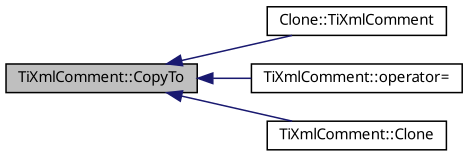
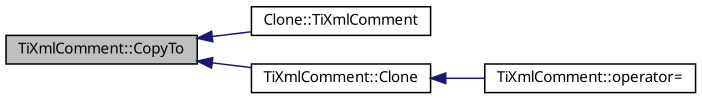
(232, 78) -> (465, 78)
